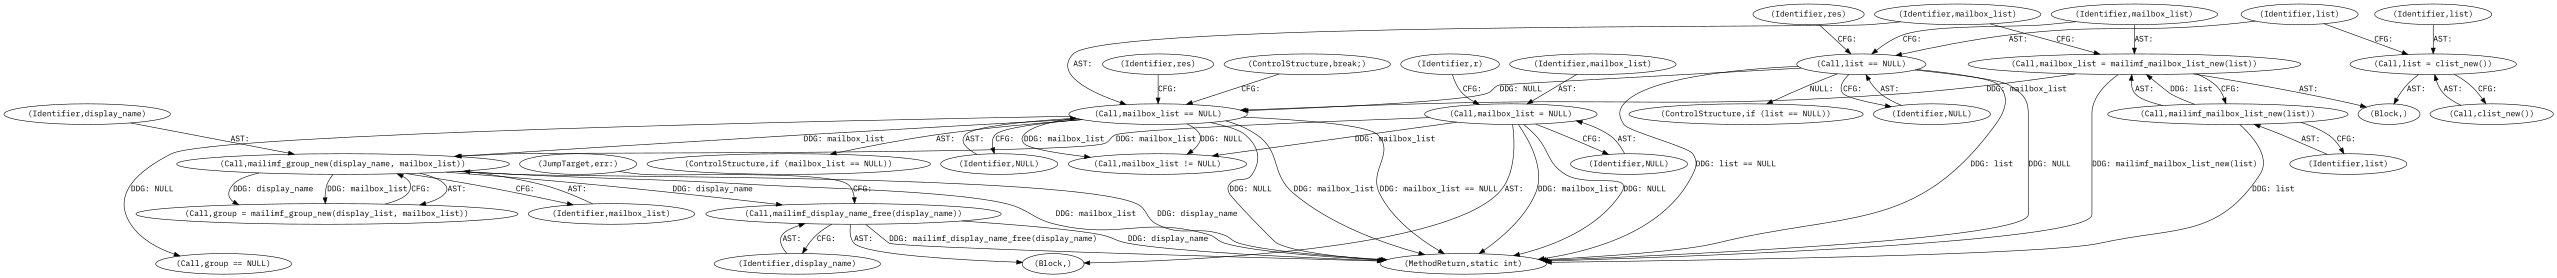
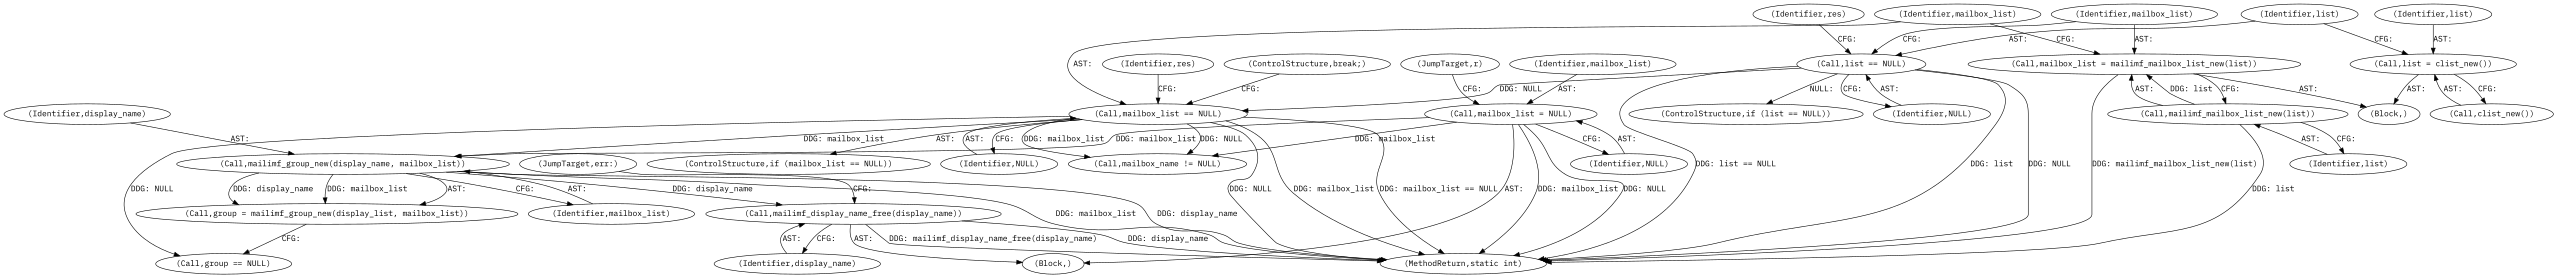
(1450, 64) -> (1450, 64)
(1661, 102) -> none
(1158, 164) -> (1158, 164)
(406, 195) -> (278, 238)
